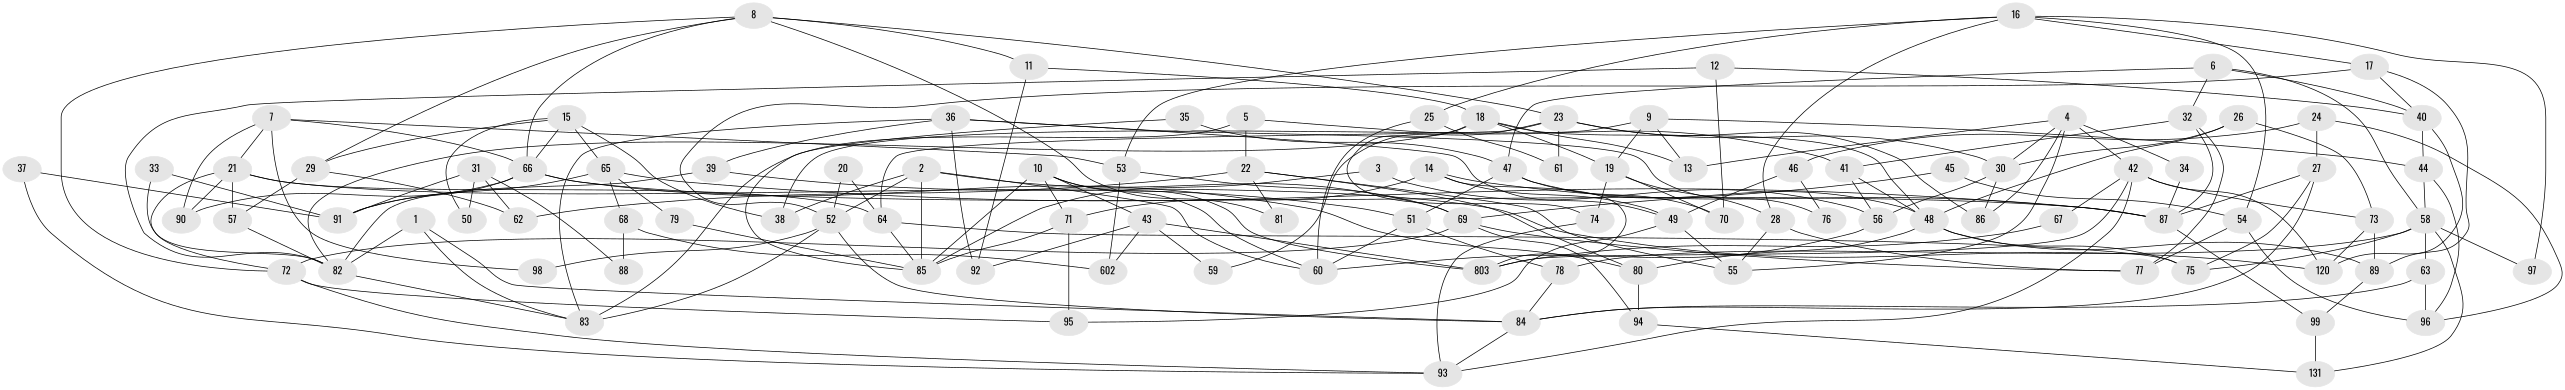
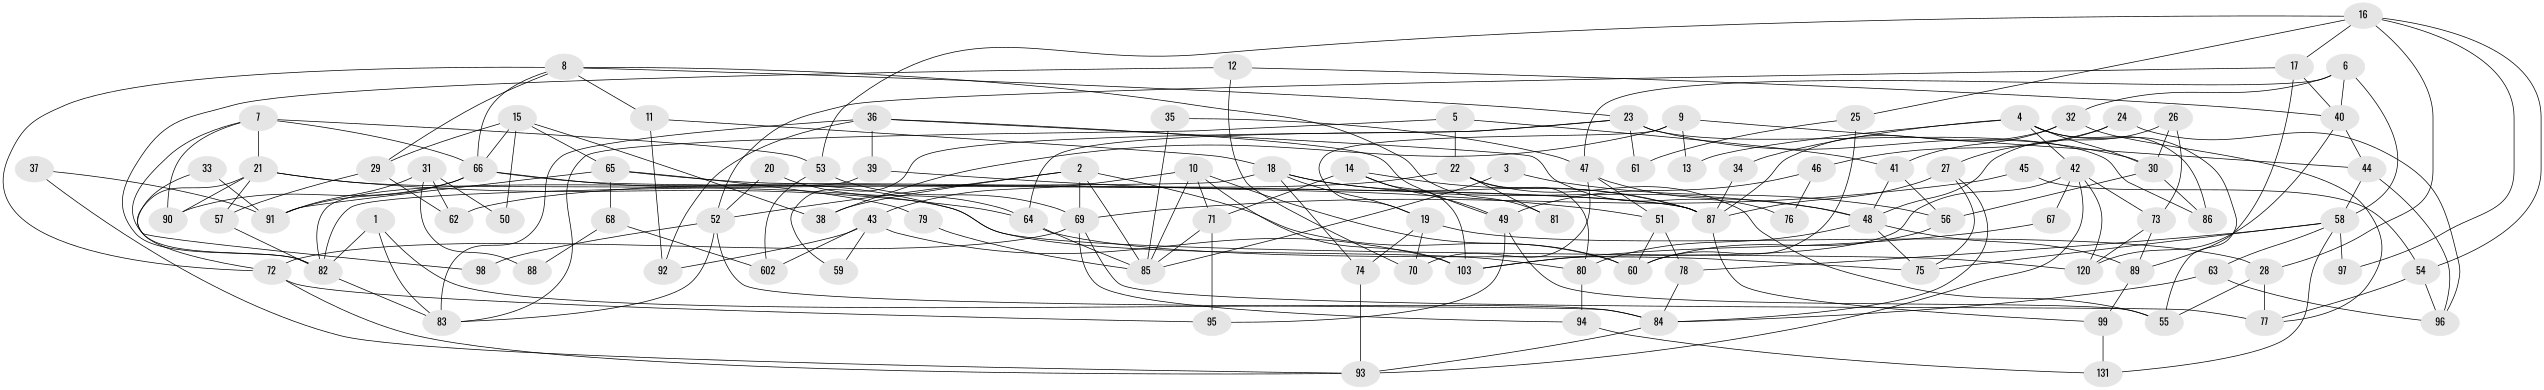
(1586, 140) -> (1494, 189)
(1482, 272) -> (1464, 272)
